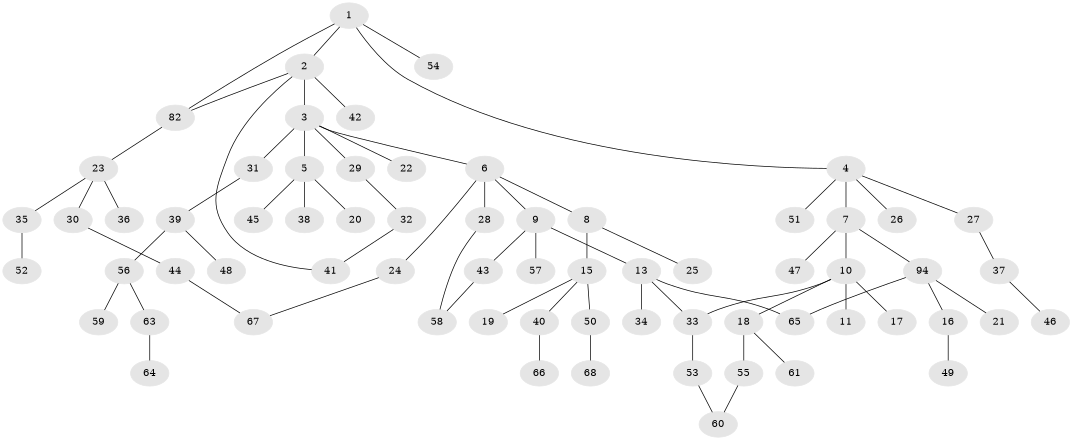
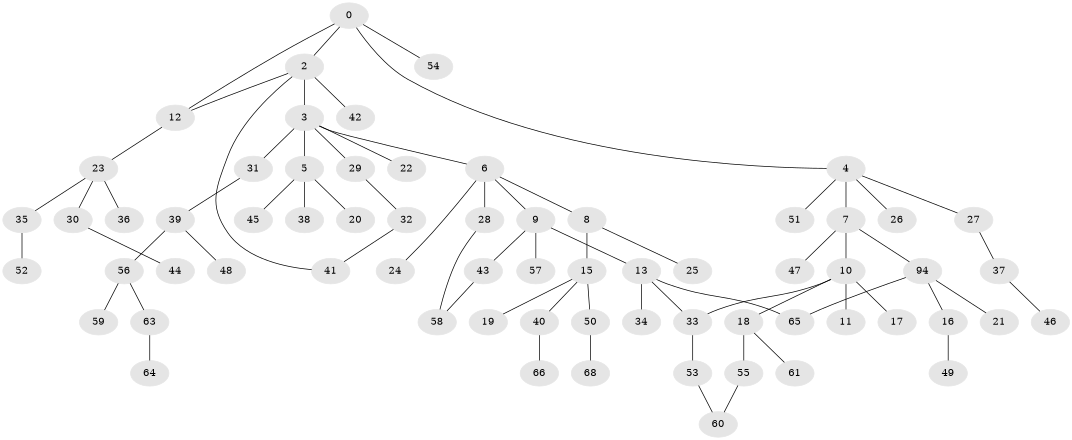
(349, 16) -> (349, 16)
(175, 118) -> (175, 118)
(253, 322) -> none
